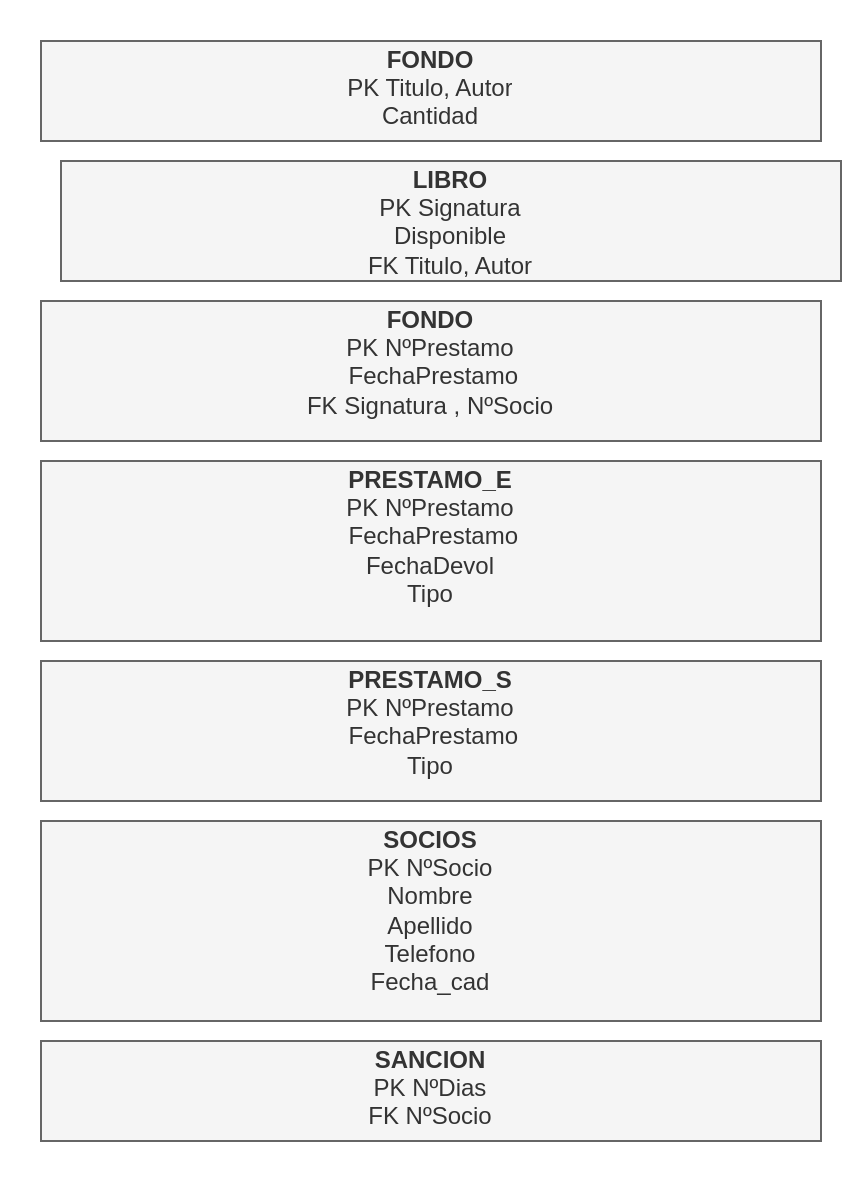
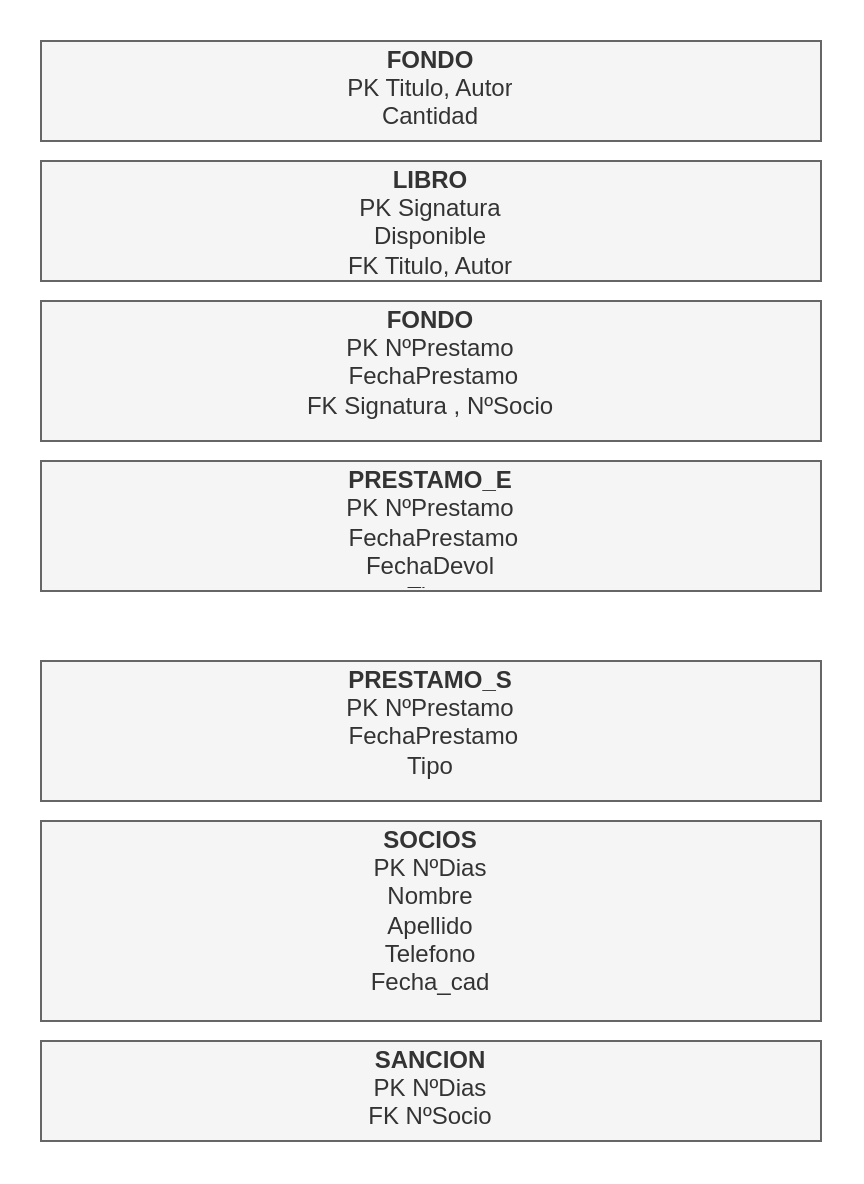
(451, 221) -> (431, 221)
(431, 551) -> (431, 526)
(431, 921) -> (431, 921)
